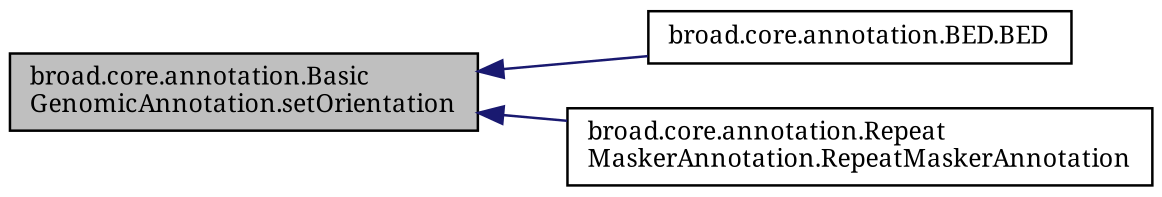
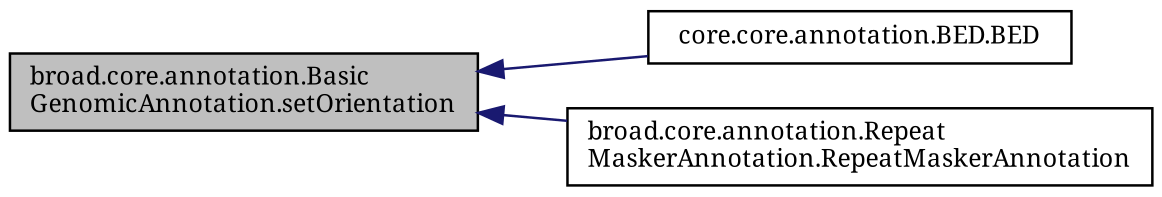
(860, 37) -> (860, 37)
